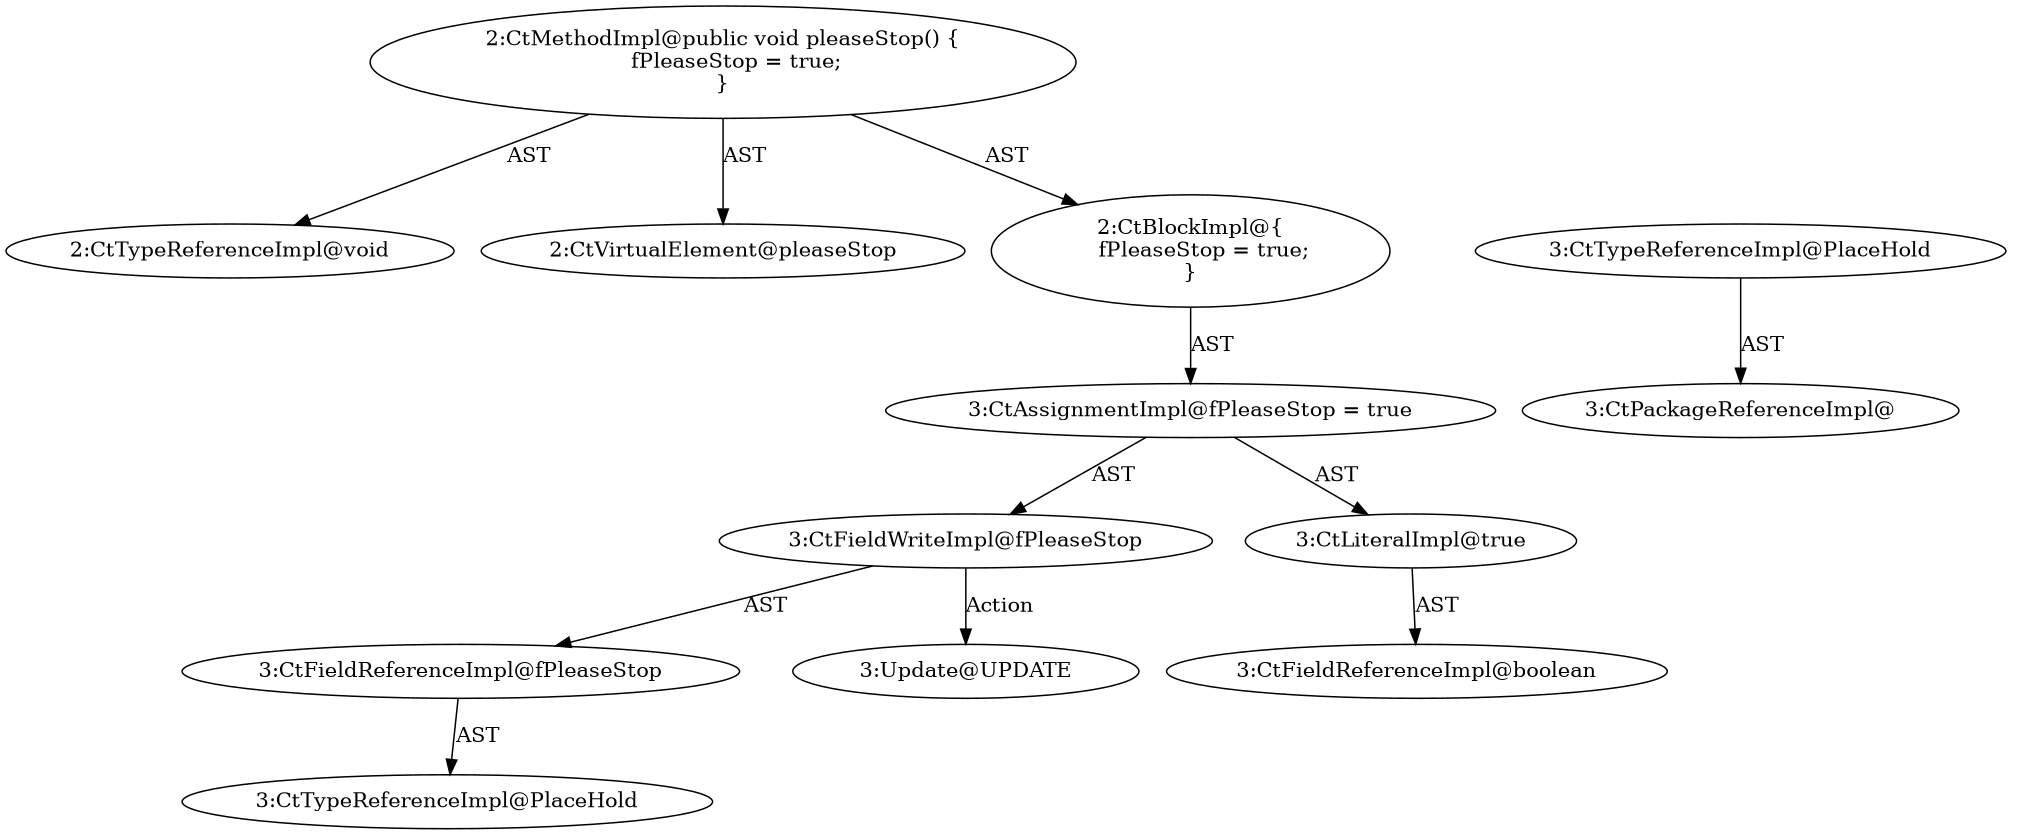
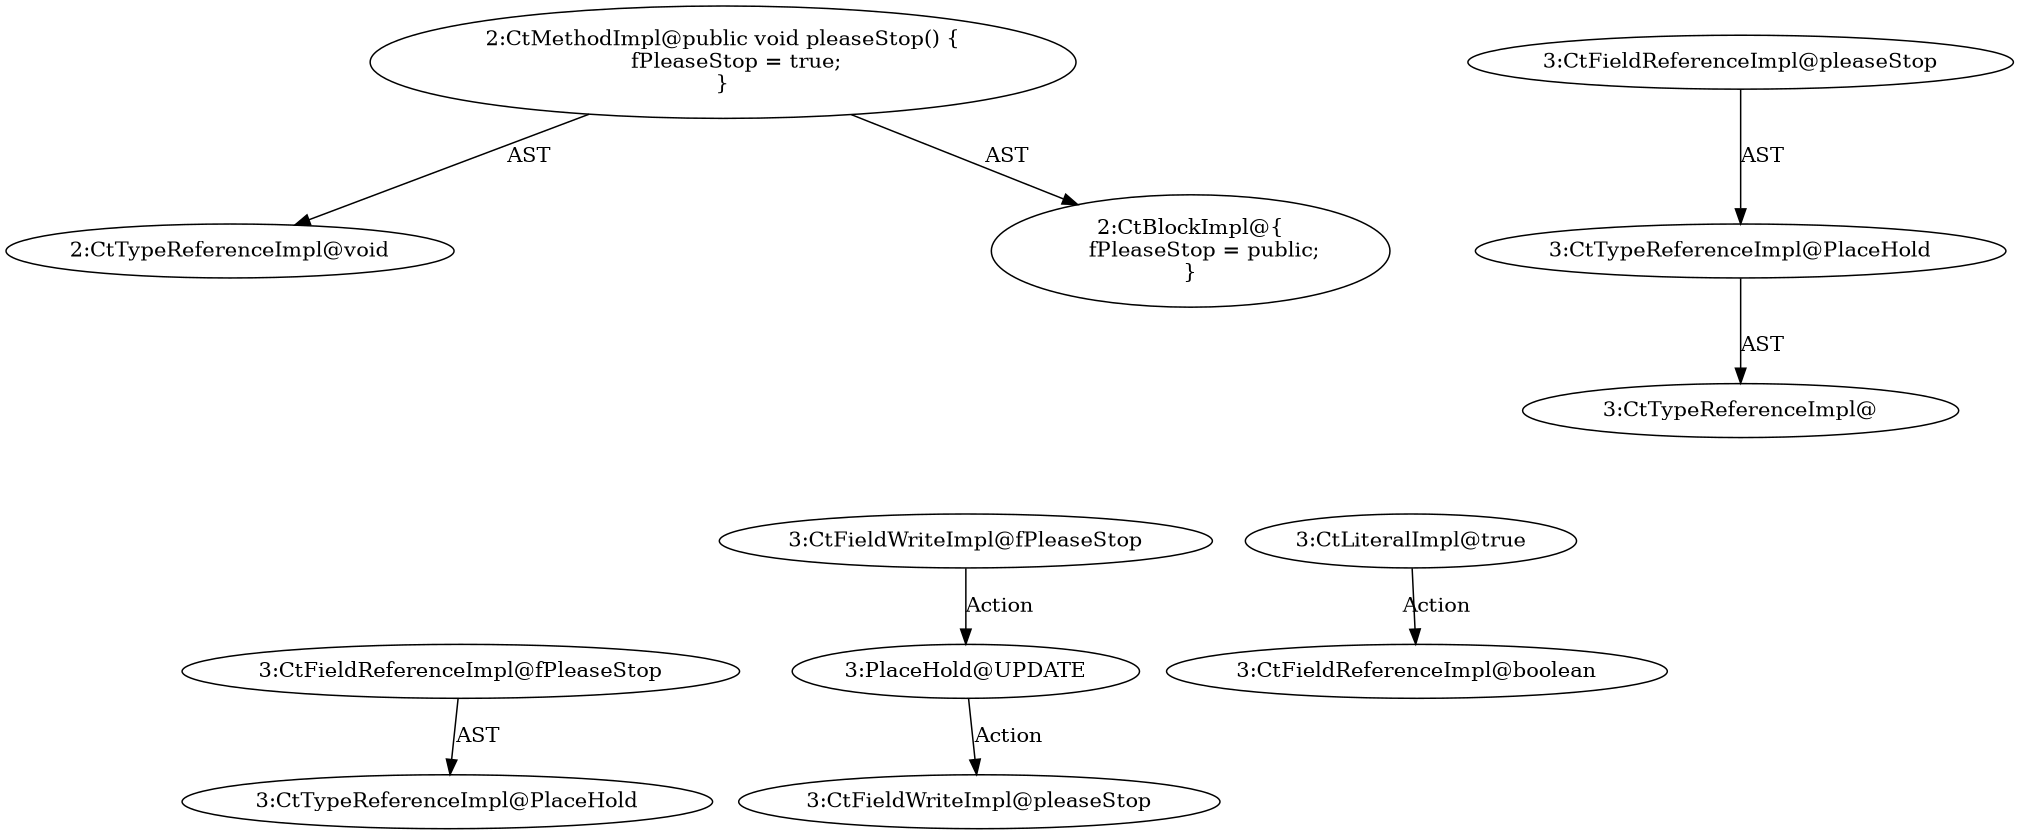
none -> (1741, 62)
(723, 251) -> none
(1191, 251) -> (1191, 251)
(1191, 411) -> none
(1741, 411) -> (1741, 411)
(721, 604) -> none
(1437, 606) -> (1437, 606)
(966, 671) -> (966, 671)
none -> (979, 802)
